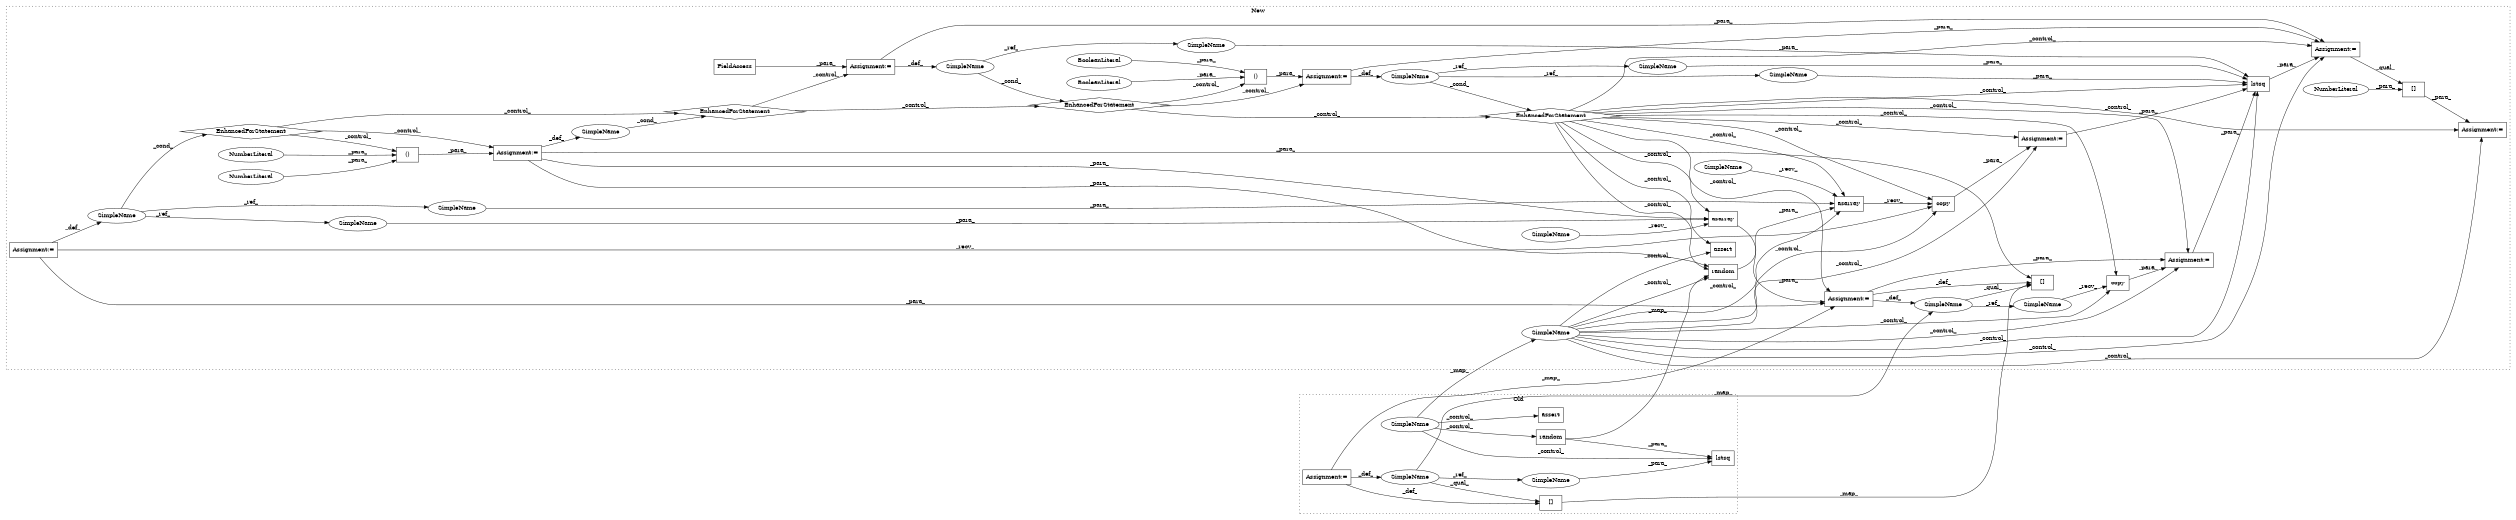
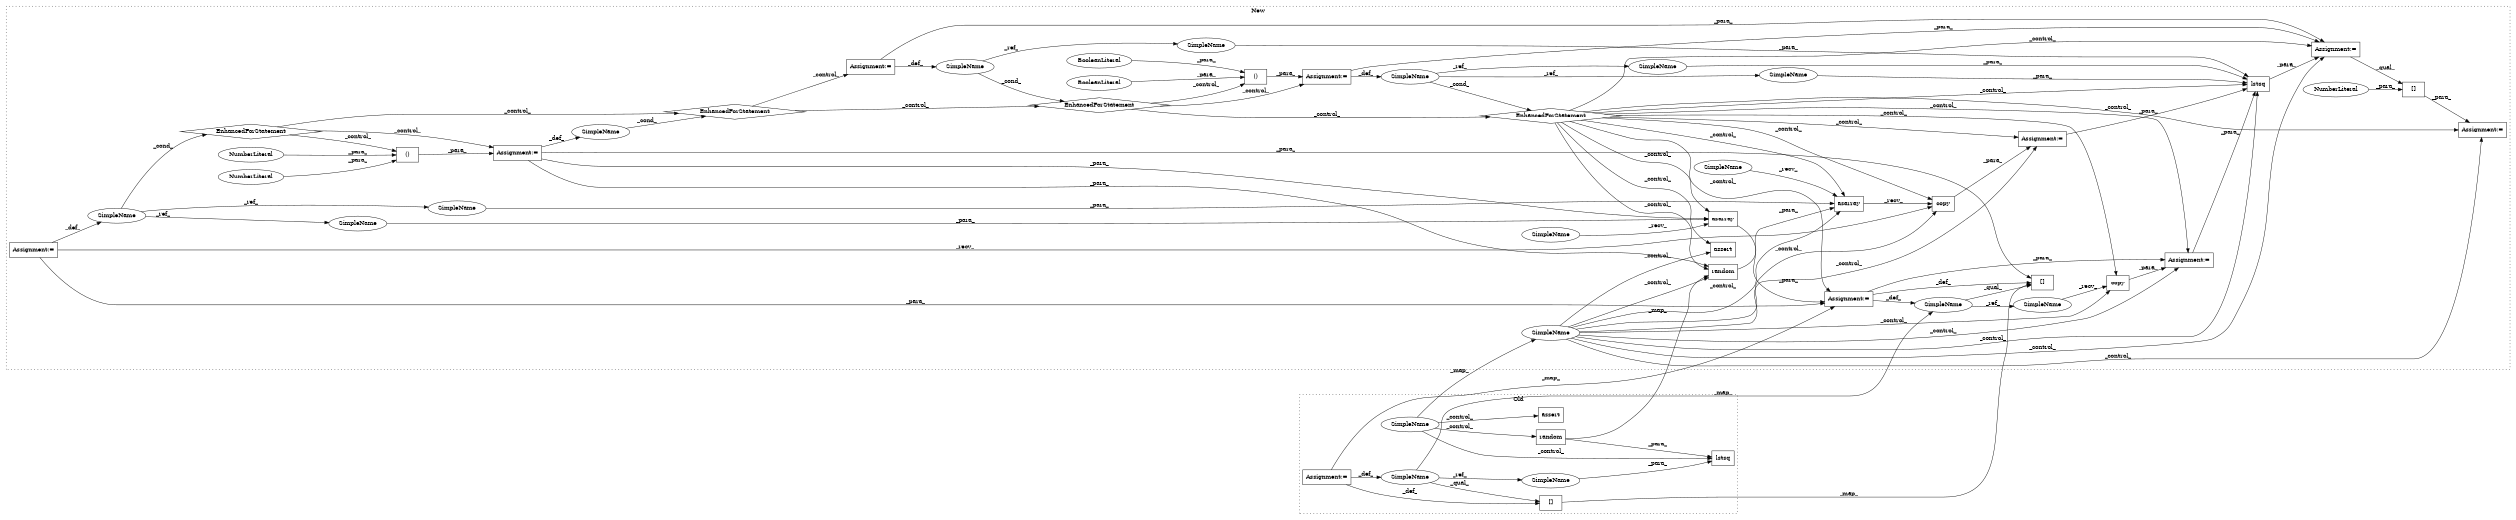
(735, 67) -> none
